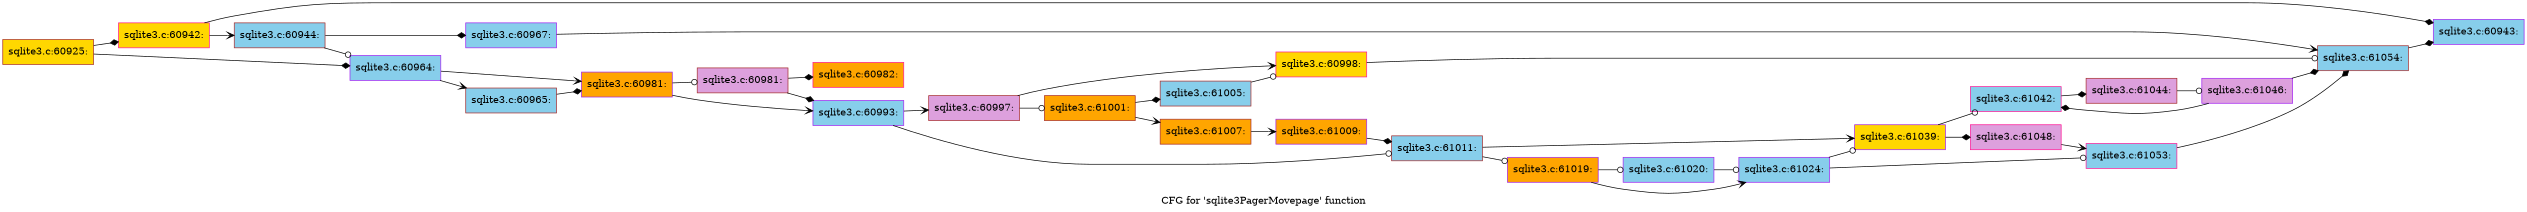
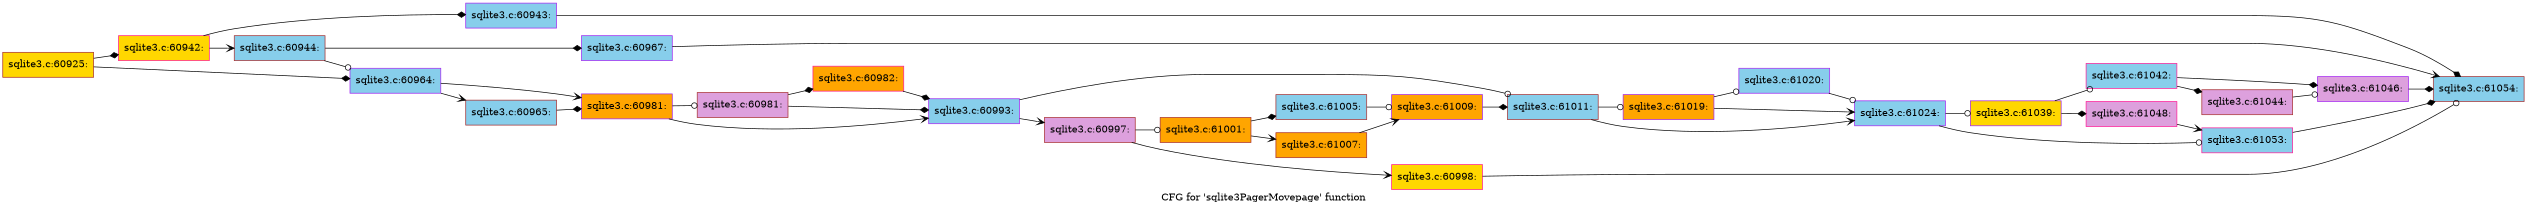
(2417, 46) -> (1510, 16)
(1261, 80) -> (1376, 107)
none -> (912, 94)
(2140, 113) -> (2243, 81)
(1665, 143) -> (1719, 131)
